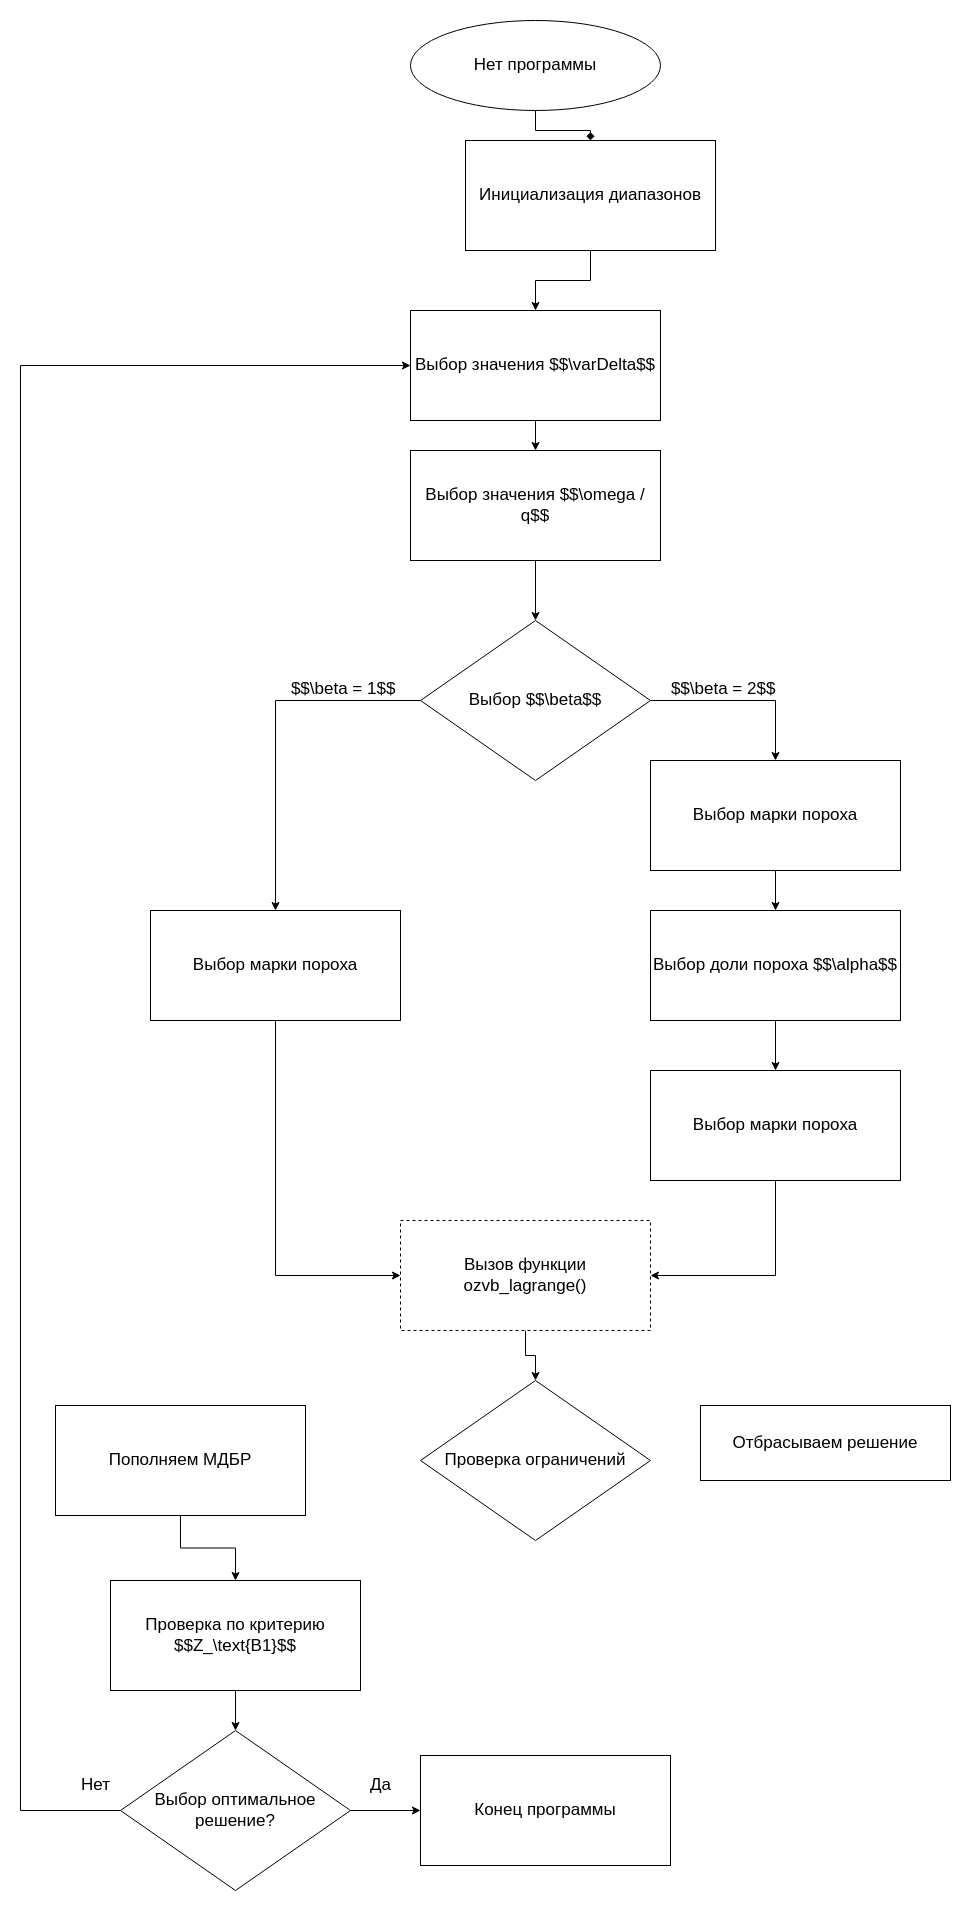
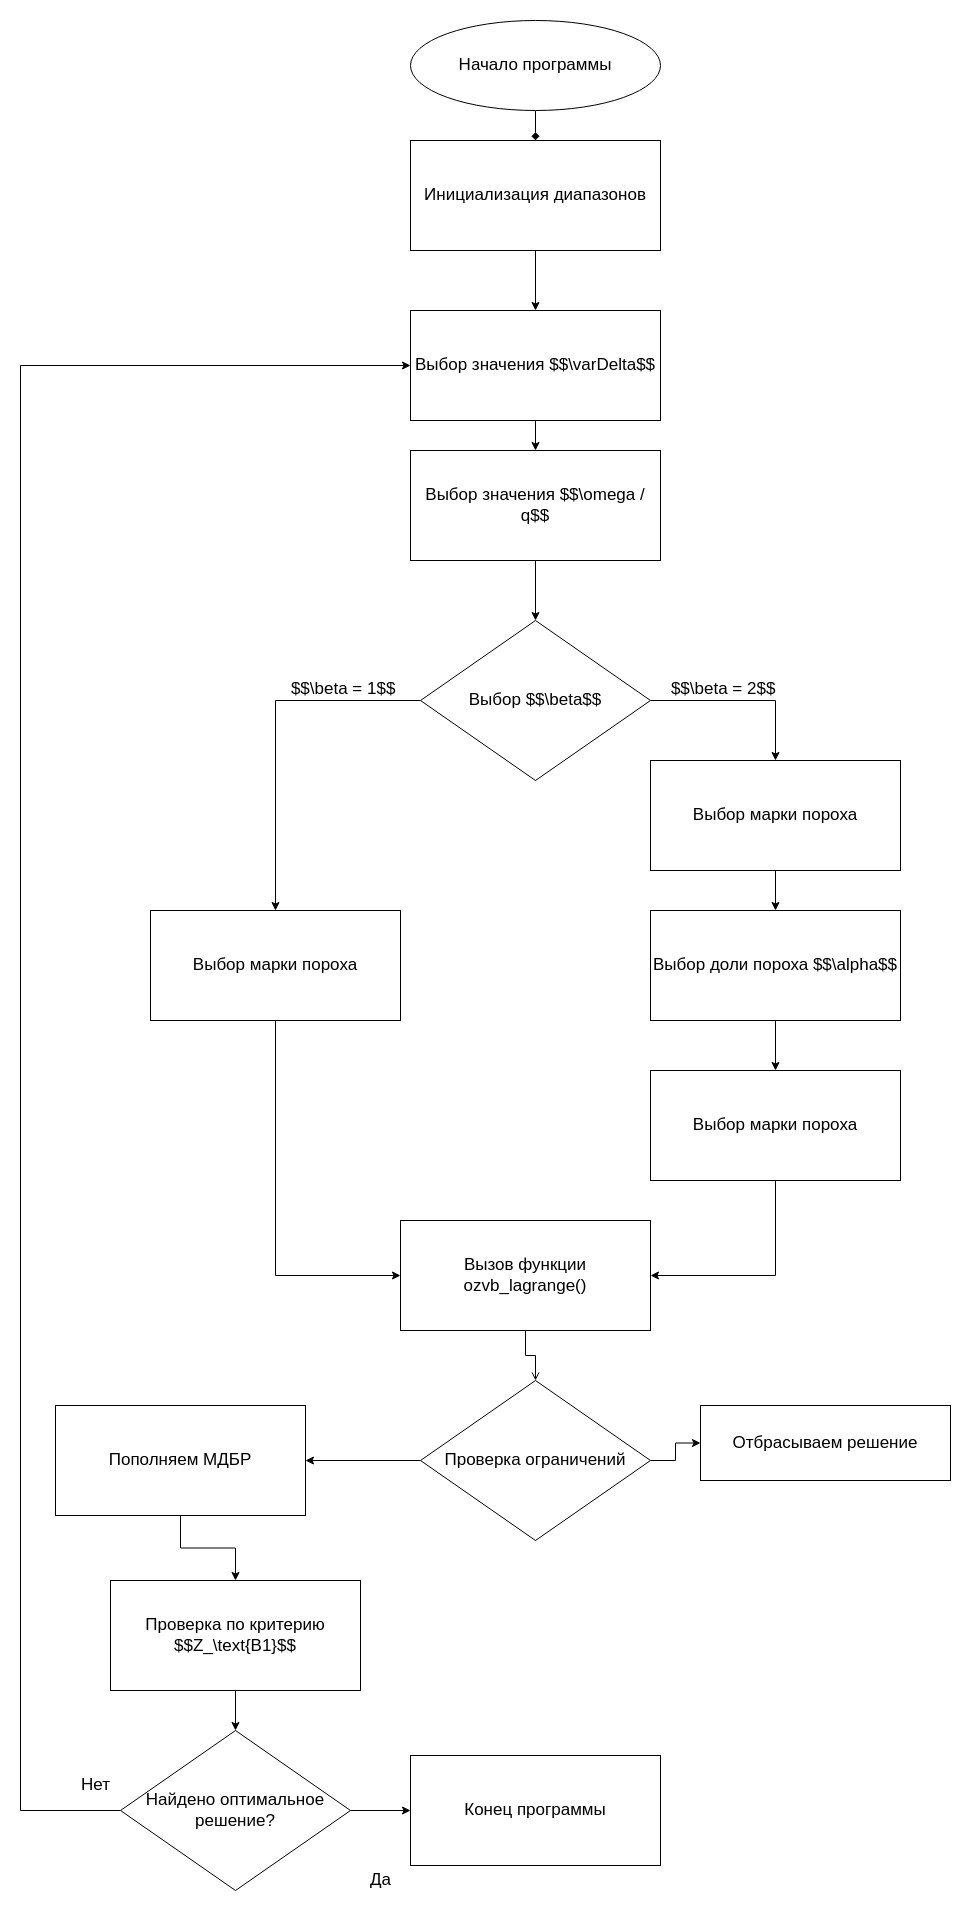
(536, 66) -> (536, 66)
(591, 196) -> (536, 196)
(526, 1276) -> (526, 1276)
(536, 1372) -> (536, 1373)
none -> (676, 1455)
none -> (366, 1461)
(381, 1786) -> (381, 1881)
(236, 1811) -> (236, 1811)
(546, 1811) -> (536, 1811)
